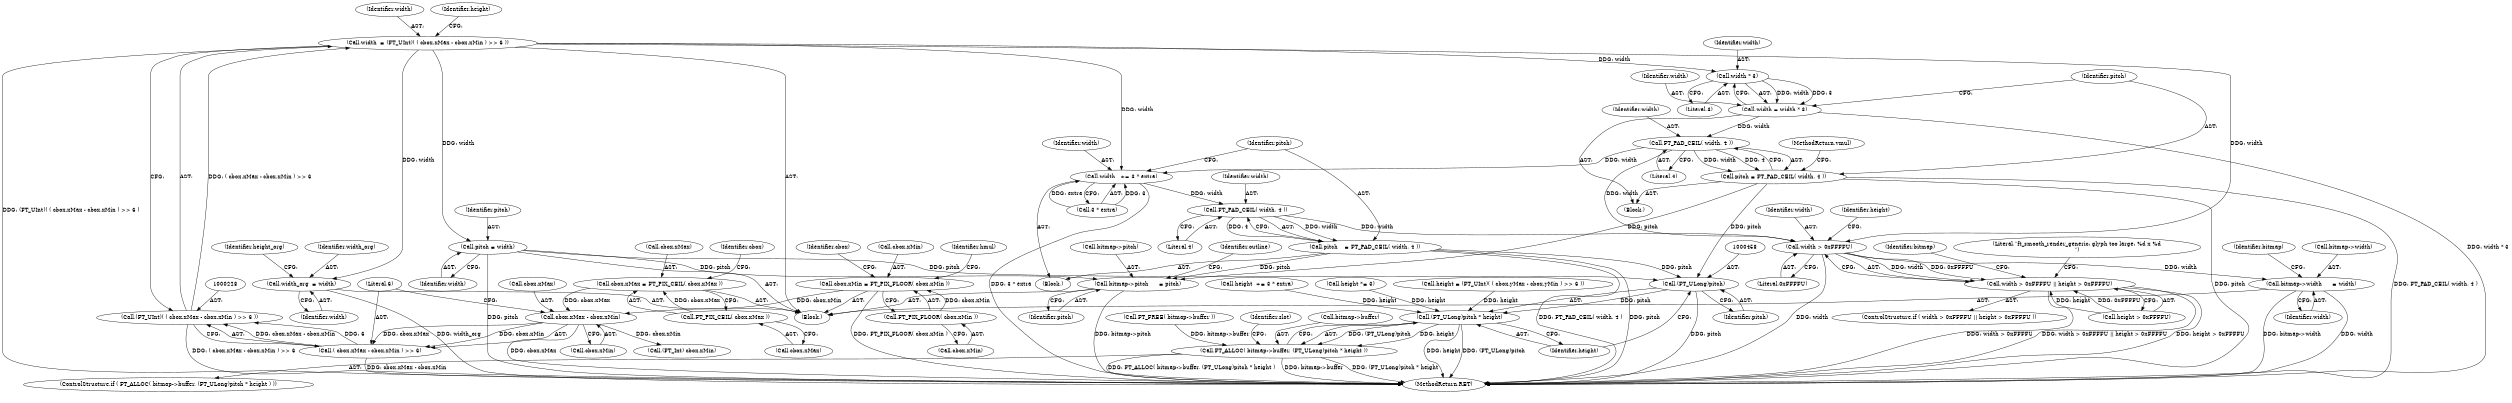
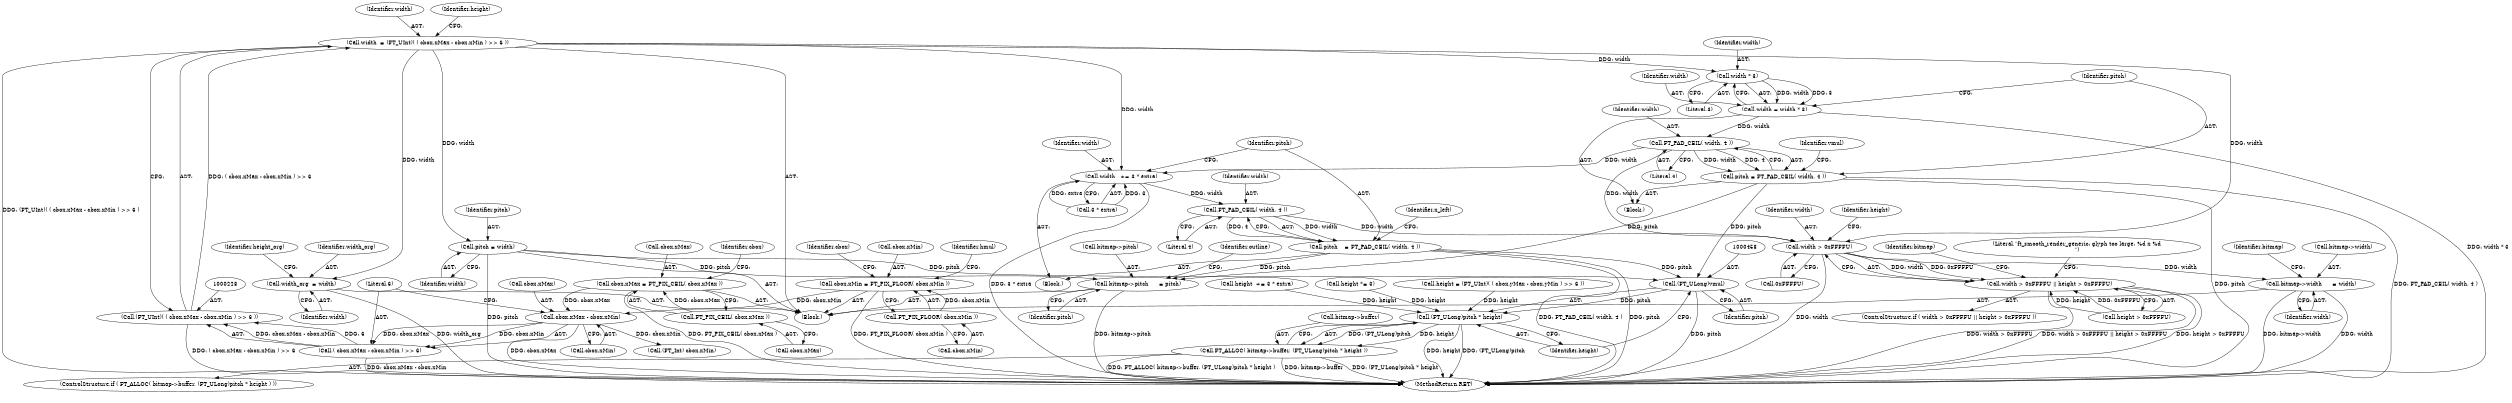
(1822, 144) -> (1822, 144)
none -> (1429, 210)
(1694, 284) -> (1694, 284)
(1782, 284) -> (1782, 284)
(1170, 318) -> none
(1271, 318) -> none
(251, 343) -> none
none -> (996, 375)
